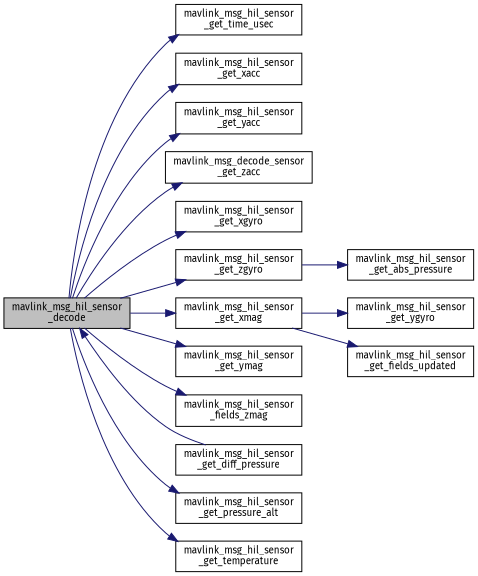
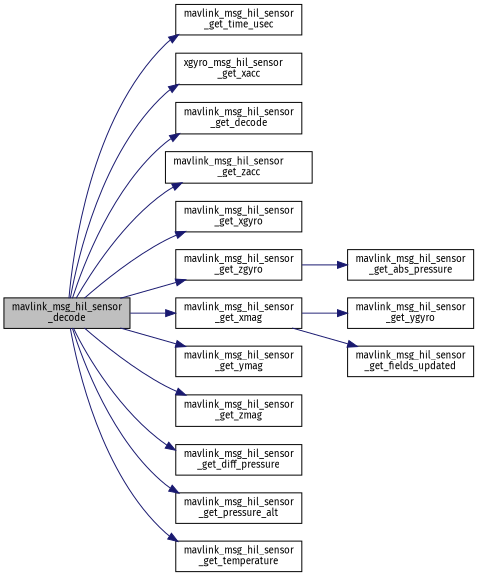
(239, 69) -> (239, 69)
(239, 118) -> (239, 118)
(239, 167) -> (239, 167)
(137, 401) -> (113, 392)
(239, 411) -> (239, 411)
